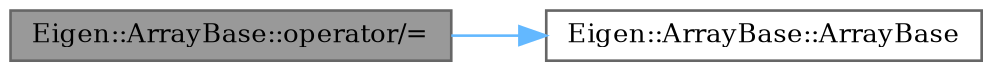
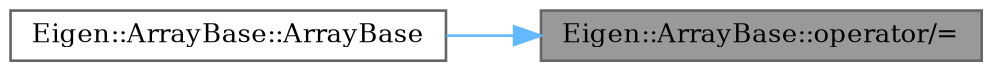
(485, 36) -> (480, 36)
